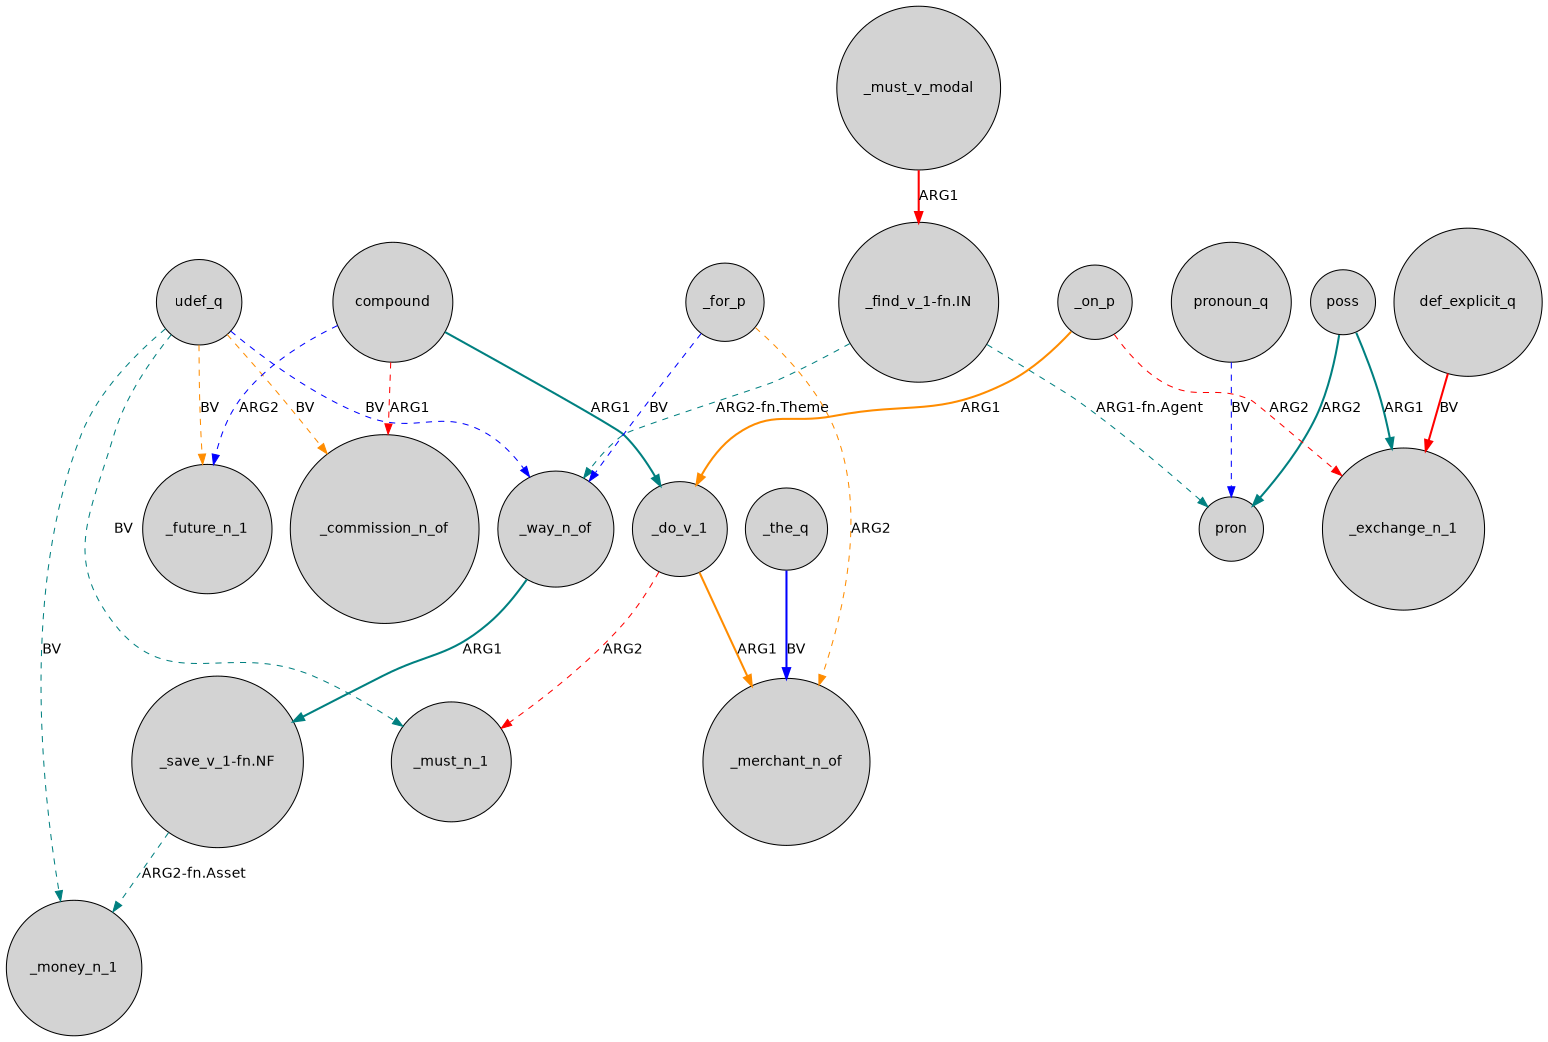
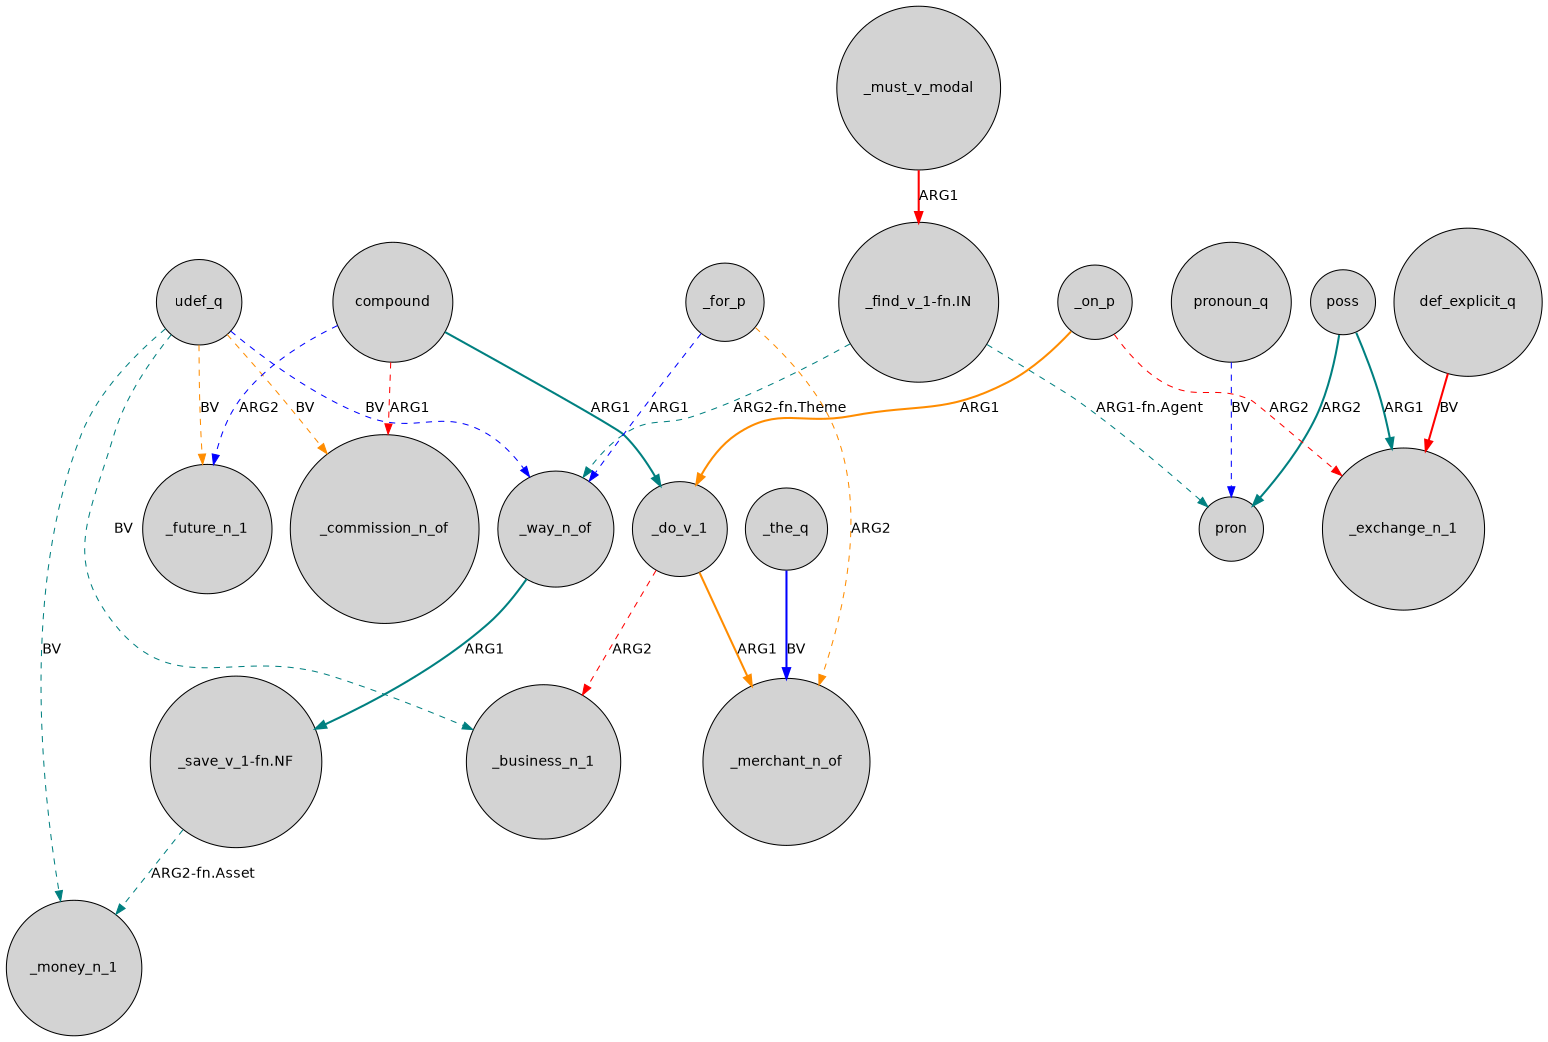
(659, 408) -> (670, 408)
(451, 762) -> (544, 762)
